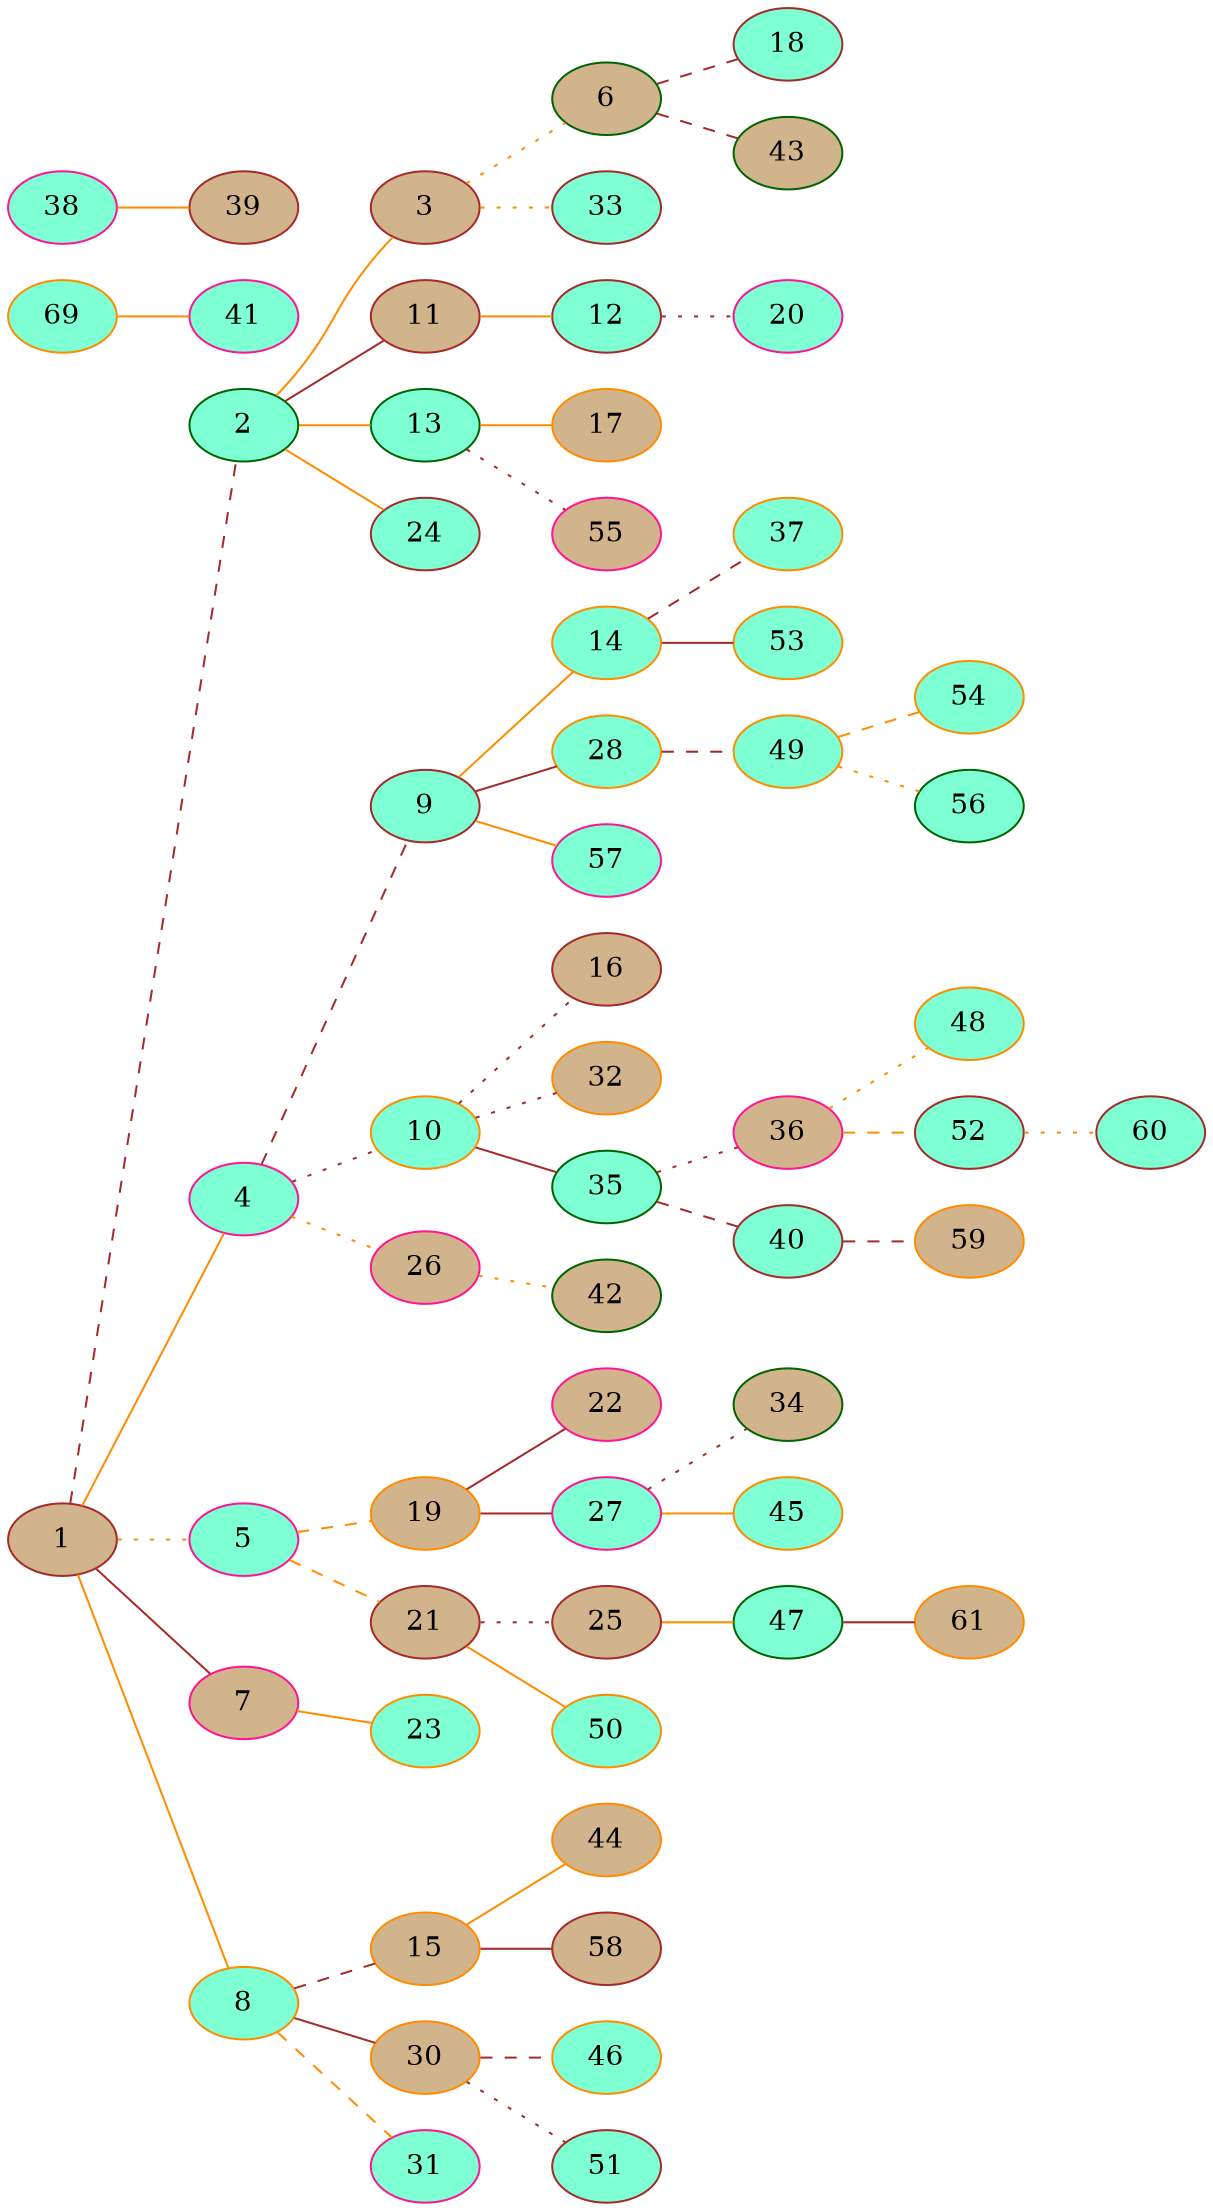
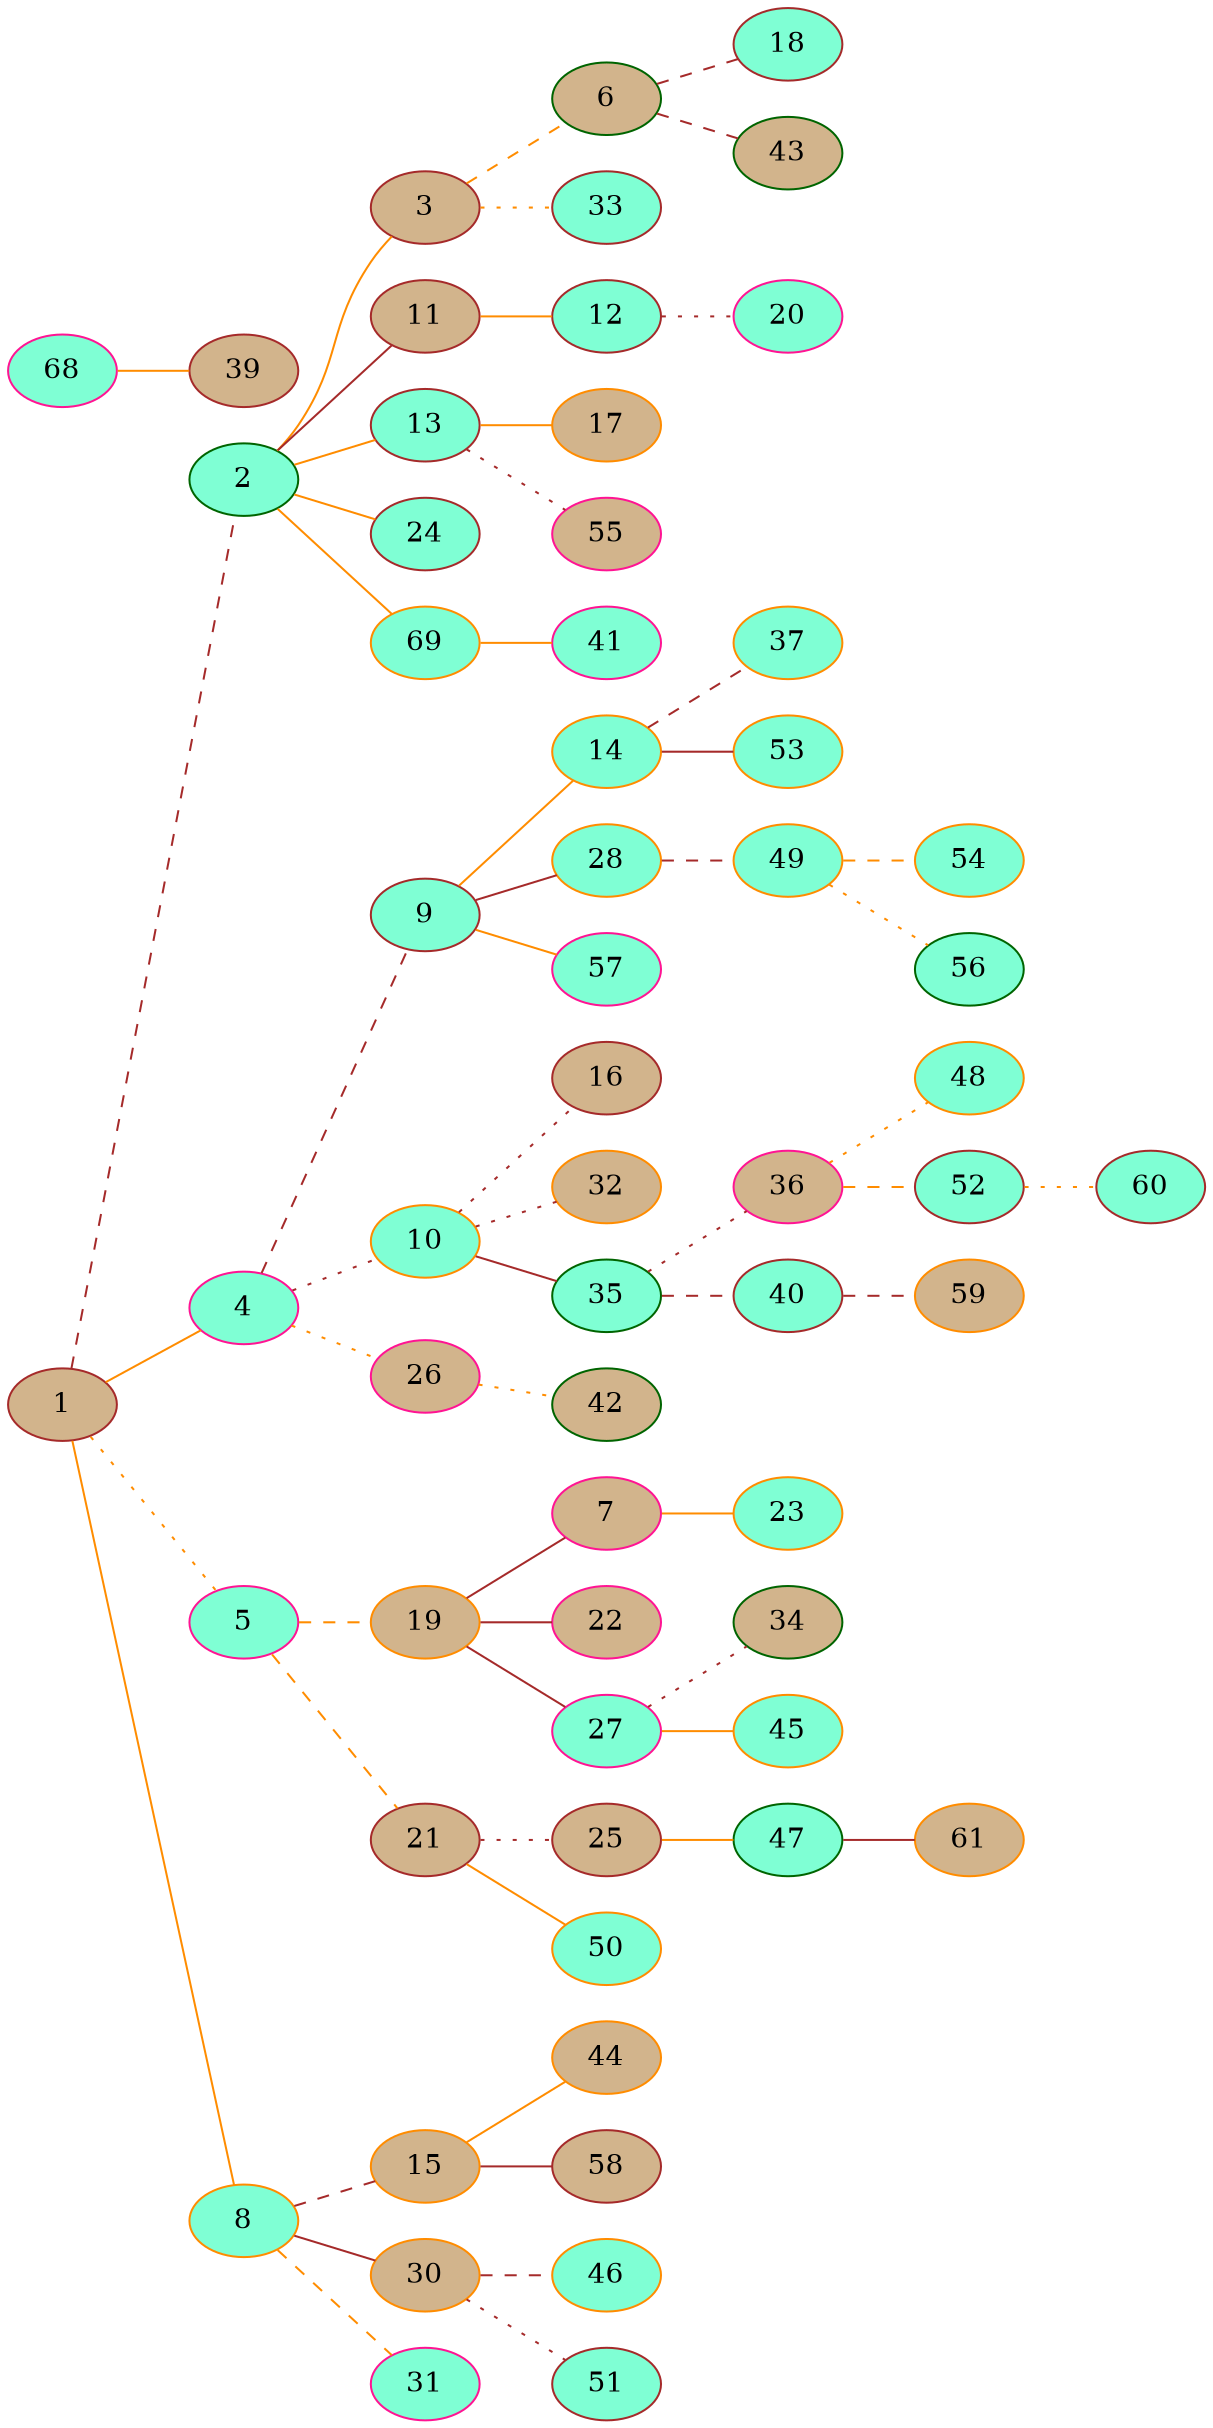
(516, 153) -> (516, 153)
(62, 208) -> (62, 371)
(425, 425) -> (425, 425)
none -> (335, 561)
(153, 1621) -> (516, 1568)
